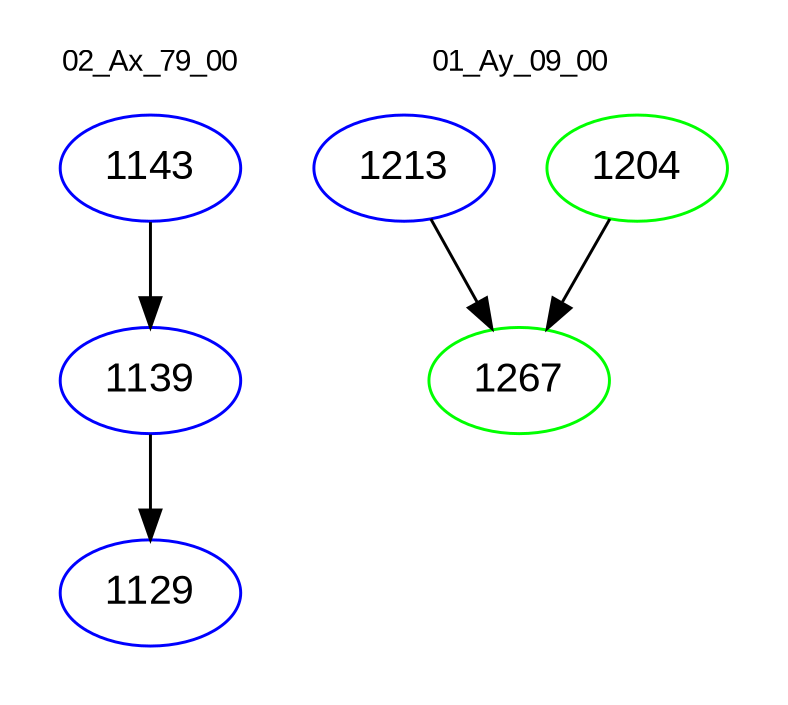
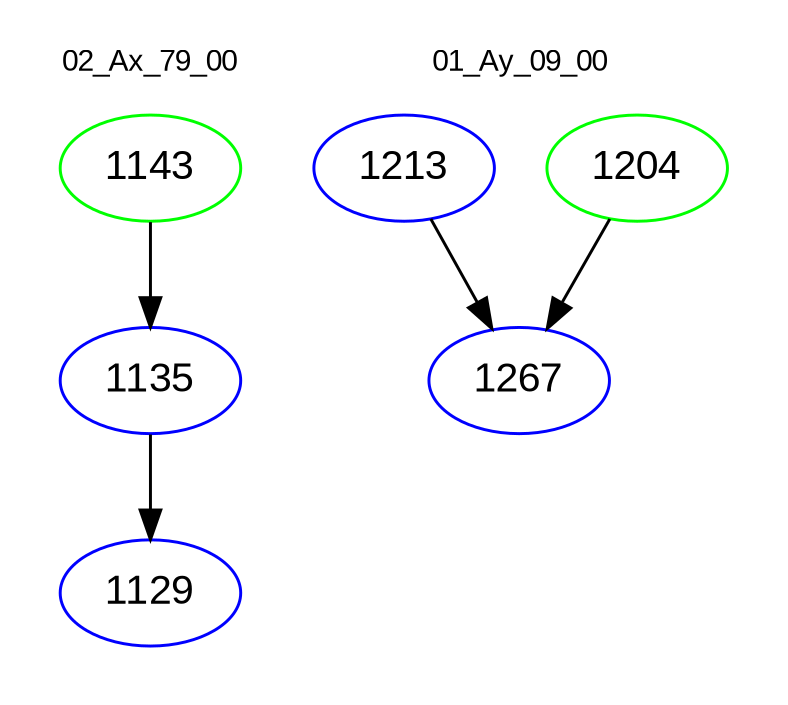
(150, 168) -> (150, 168)
(150, 381) -> (150, 381)
(519, 381) -> (519, 381)
